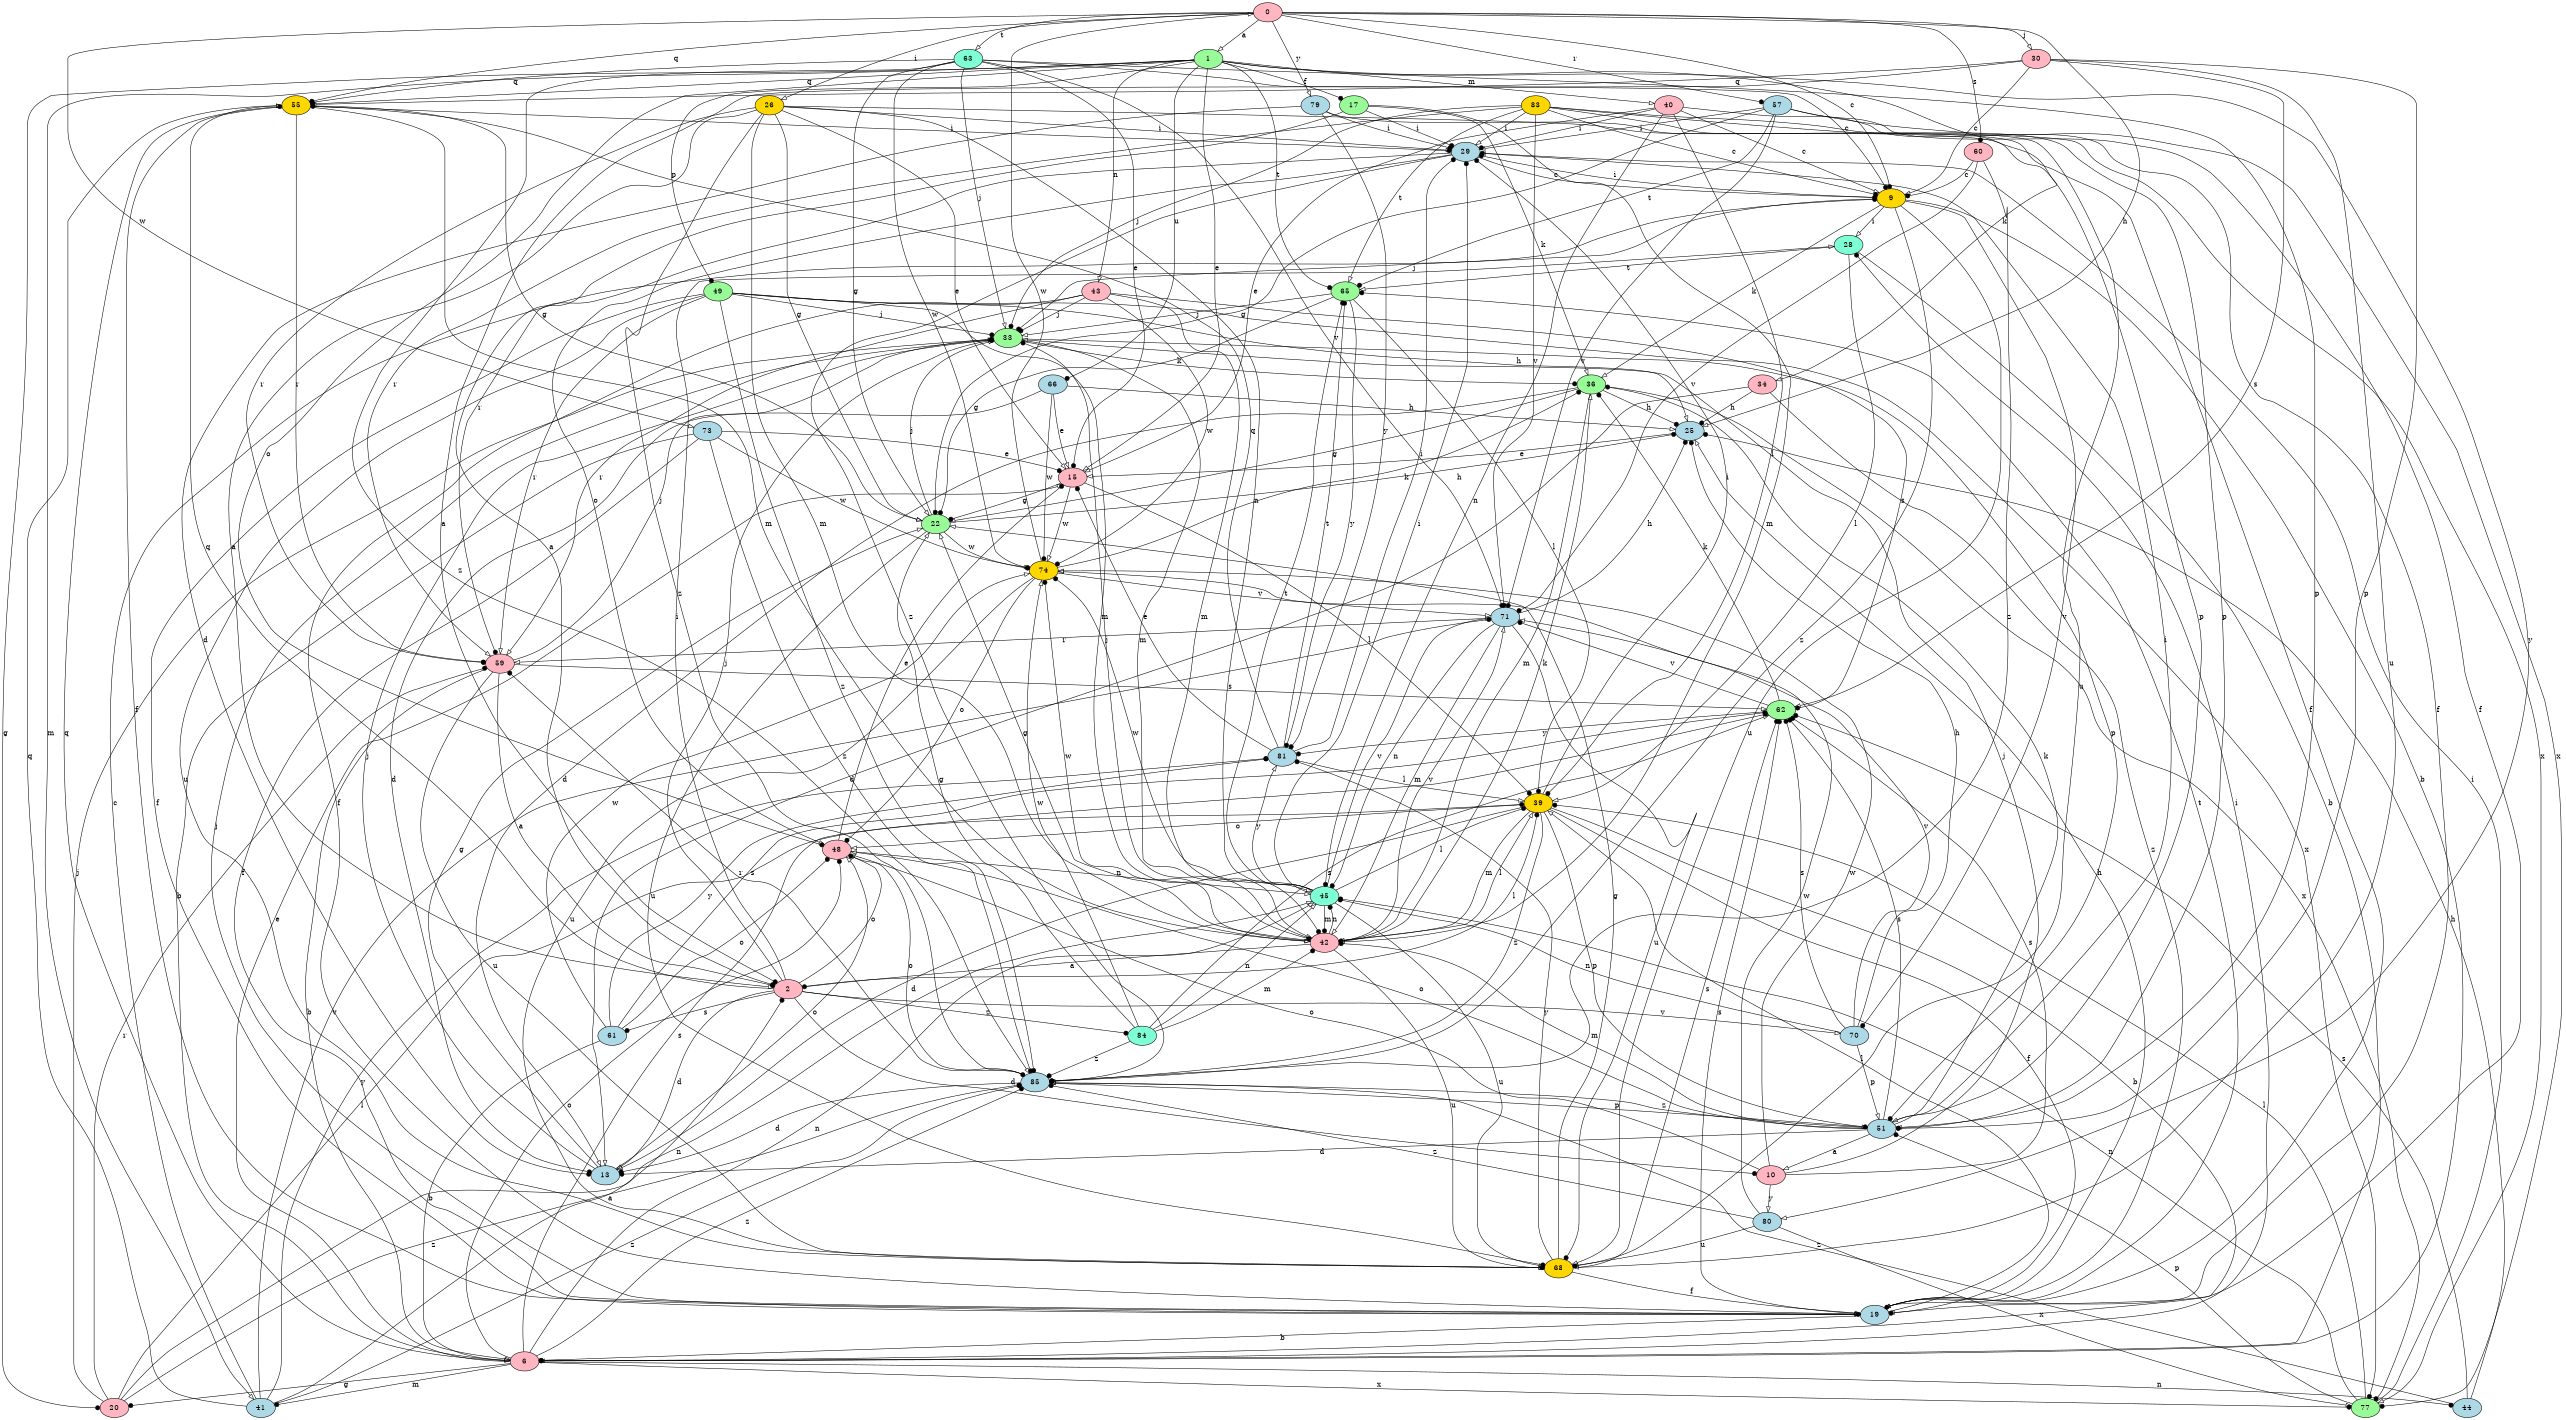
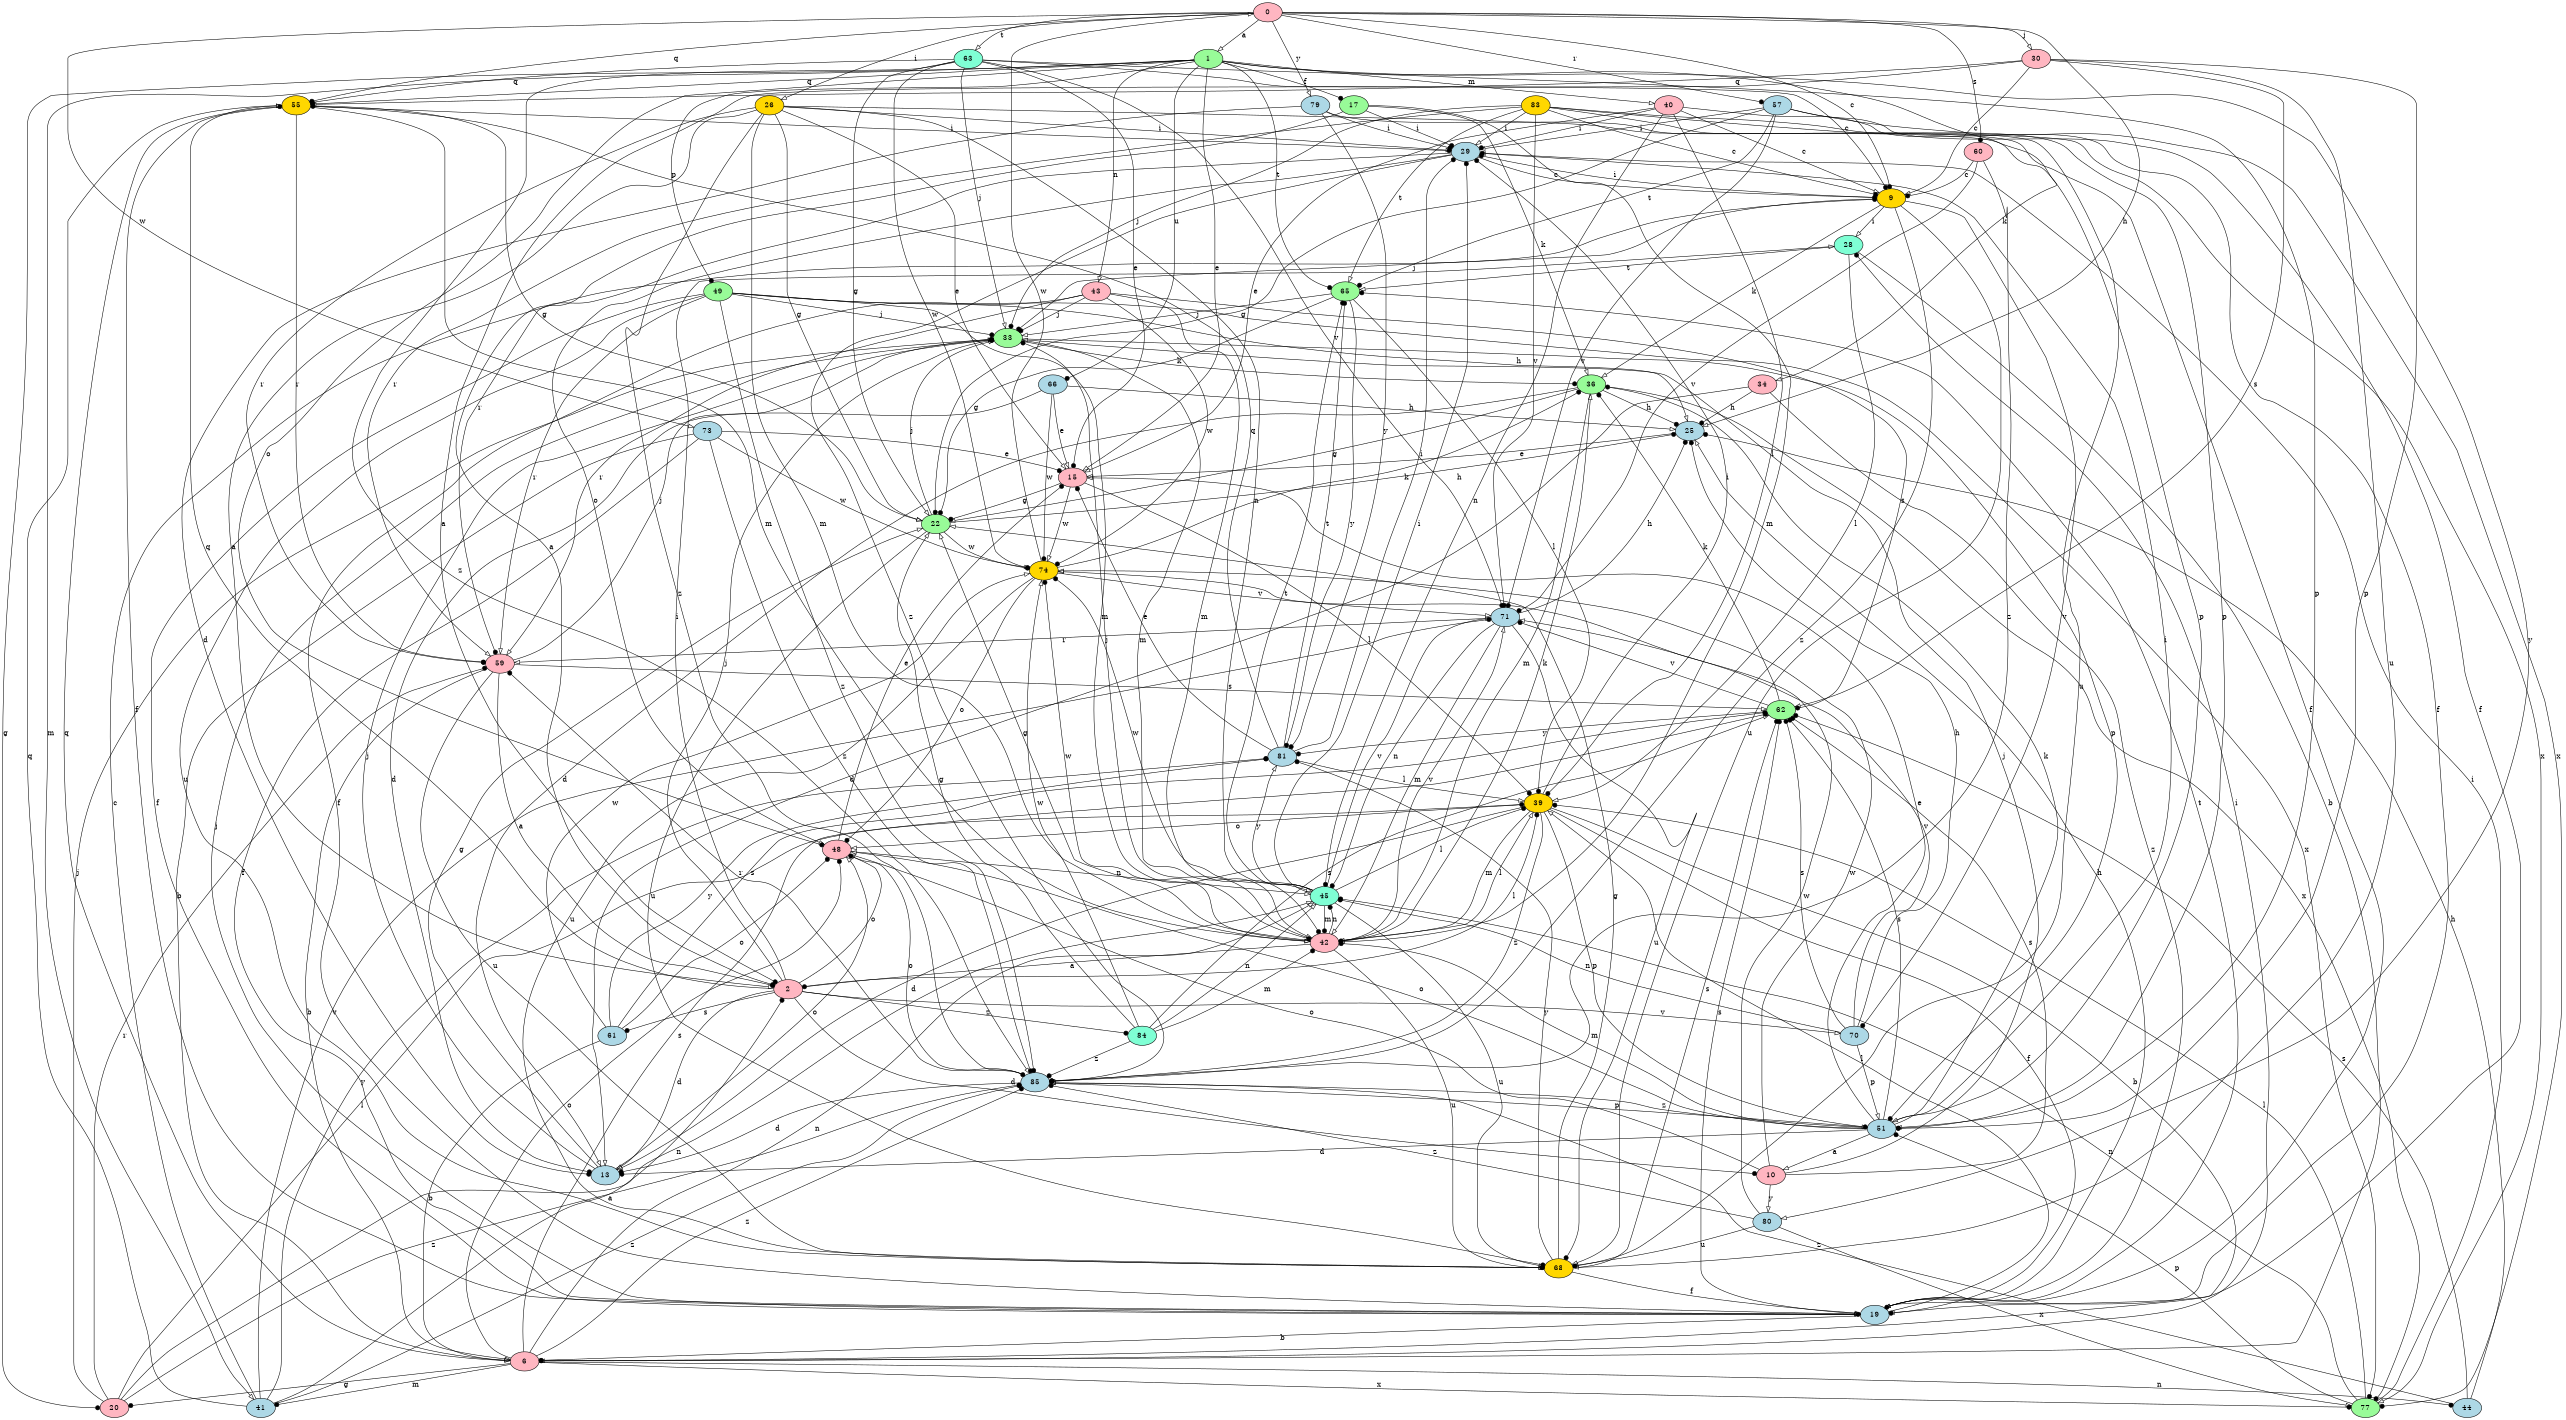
(352, 762) -> (1759, 601)
(2305, 1342) -> none
